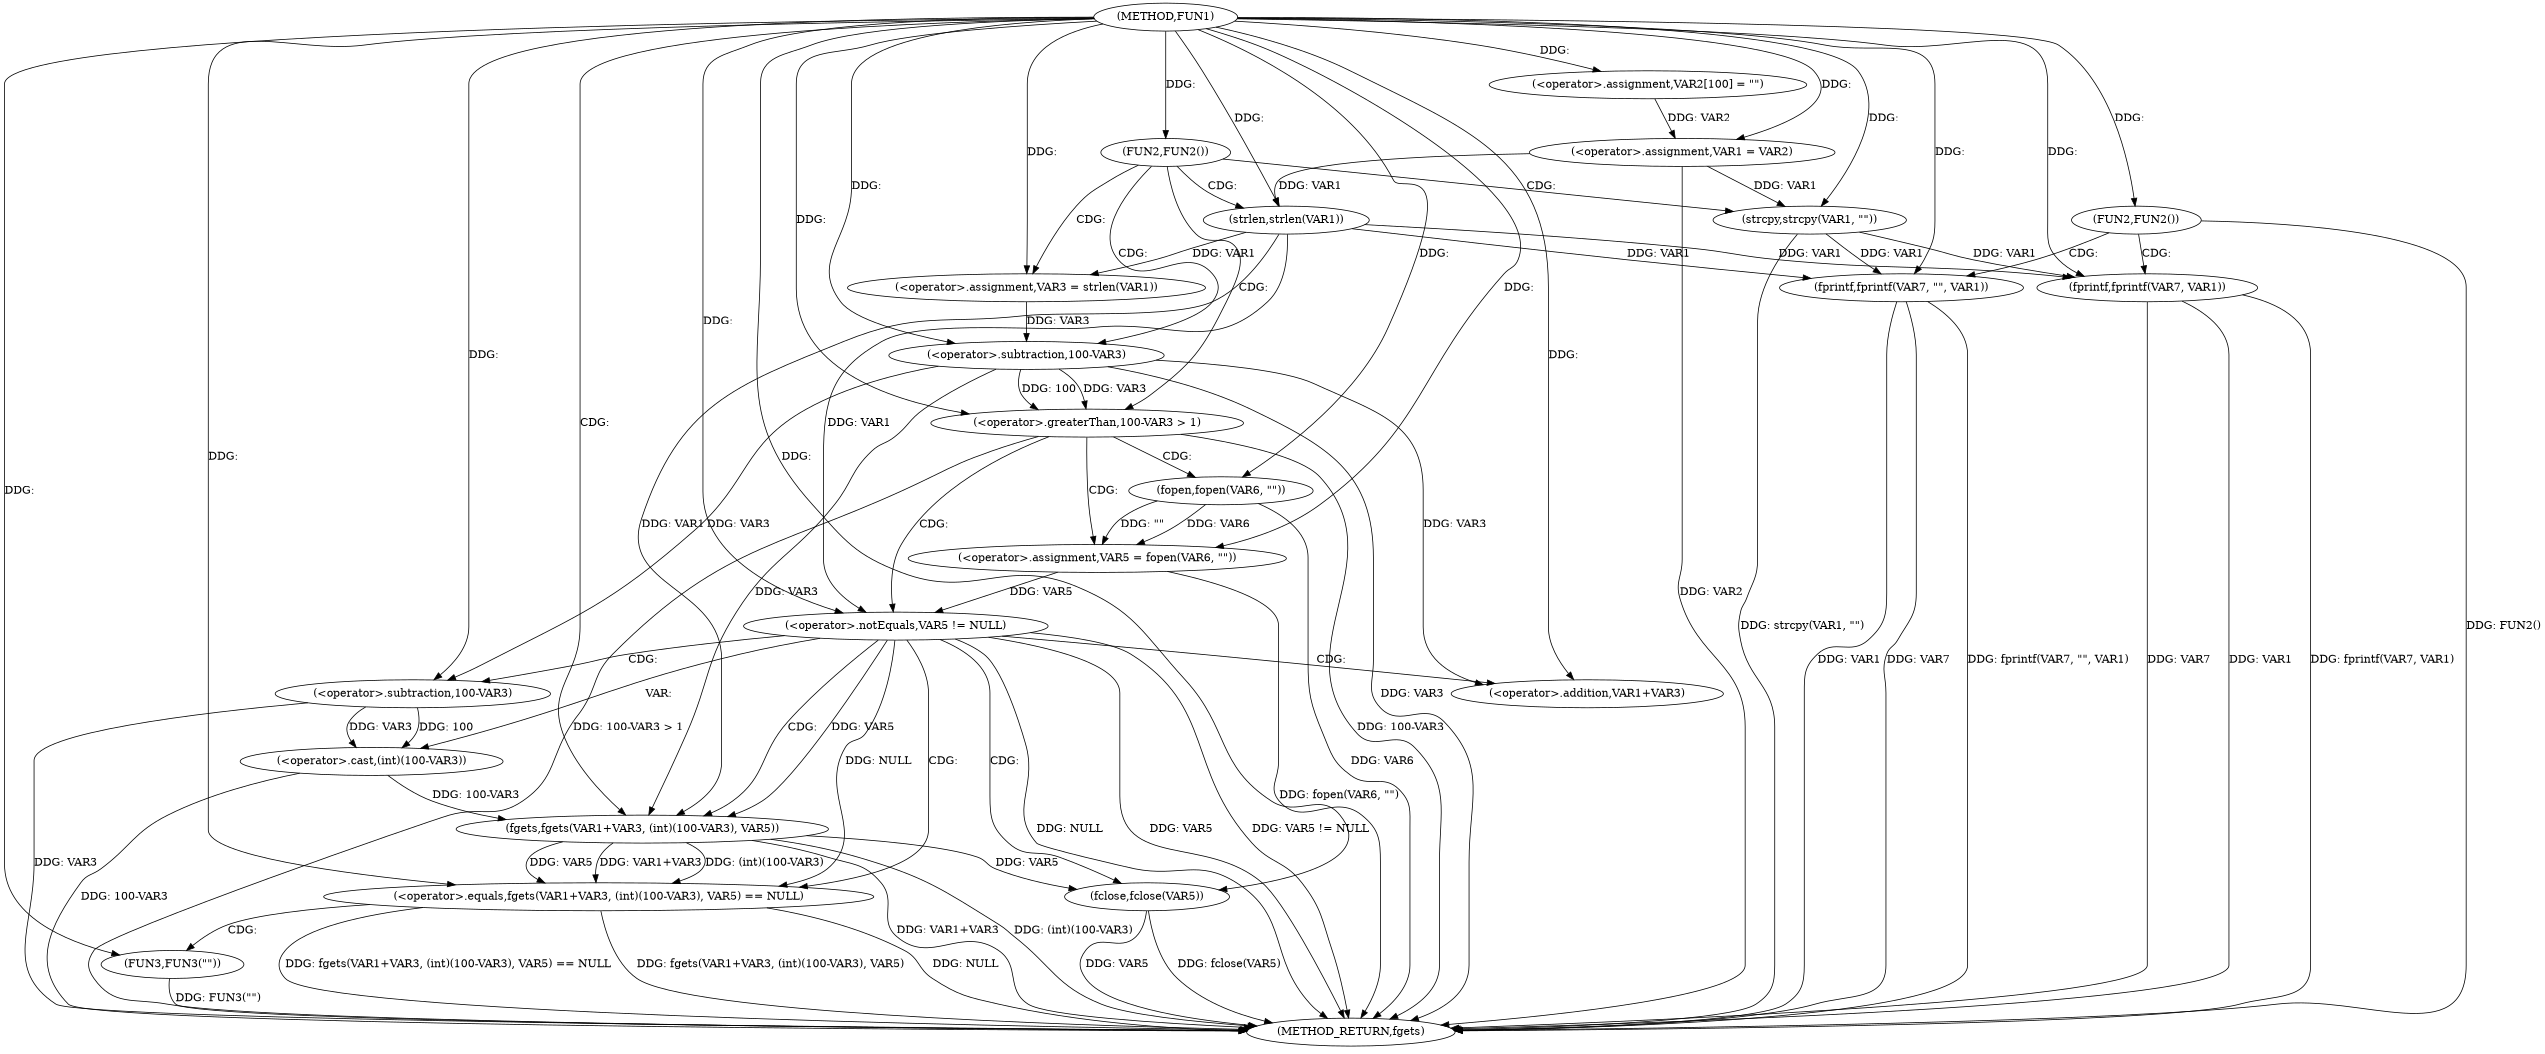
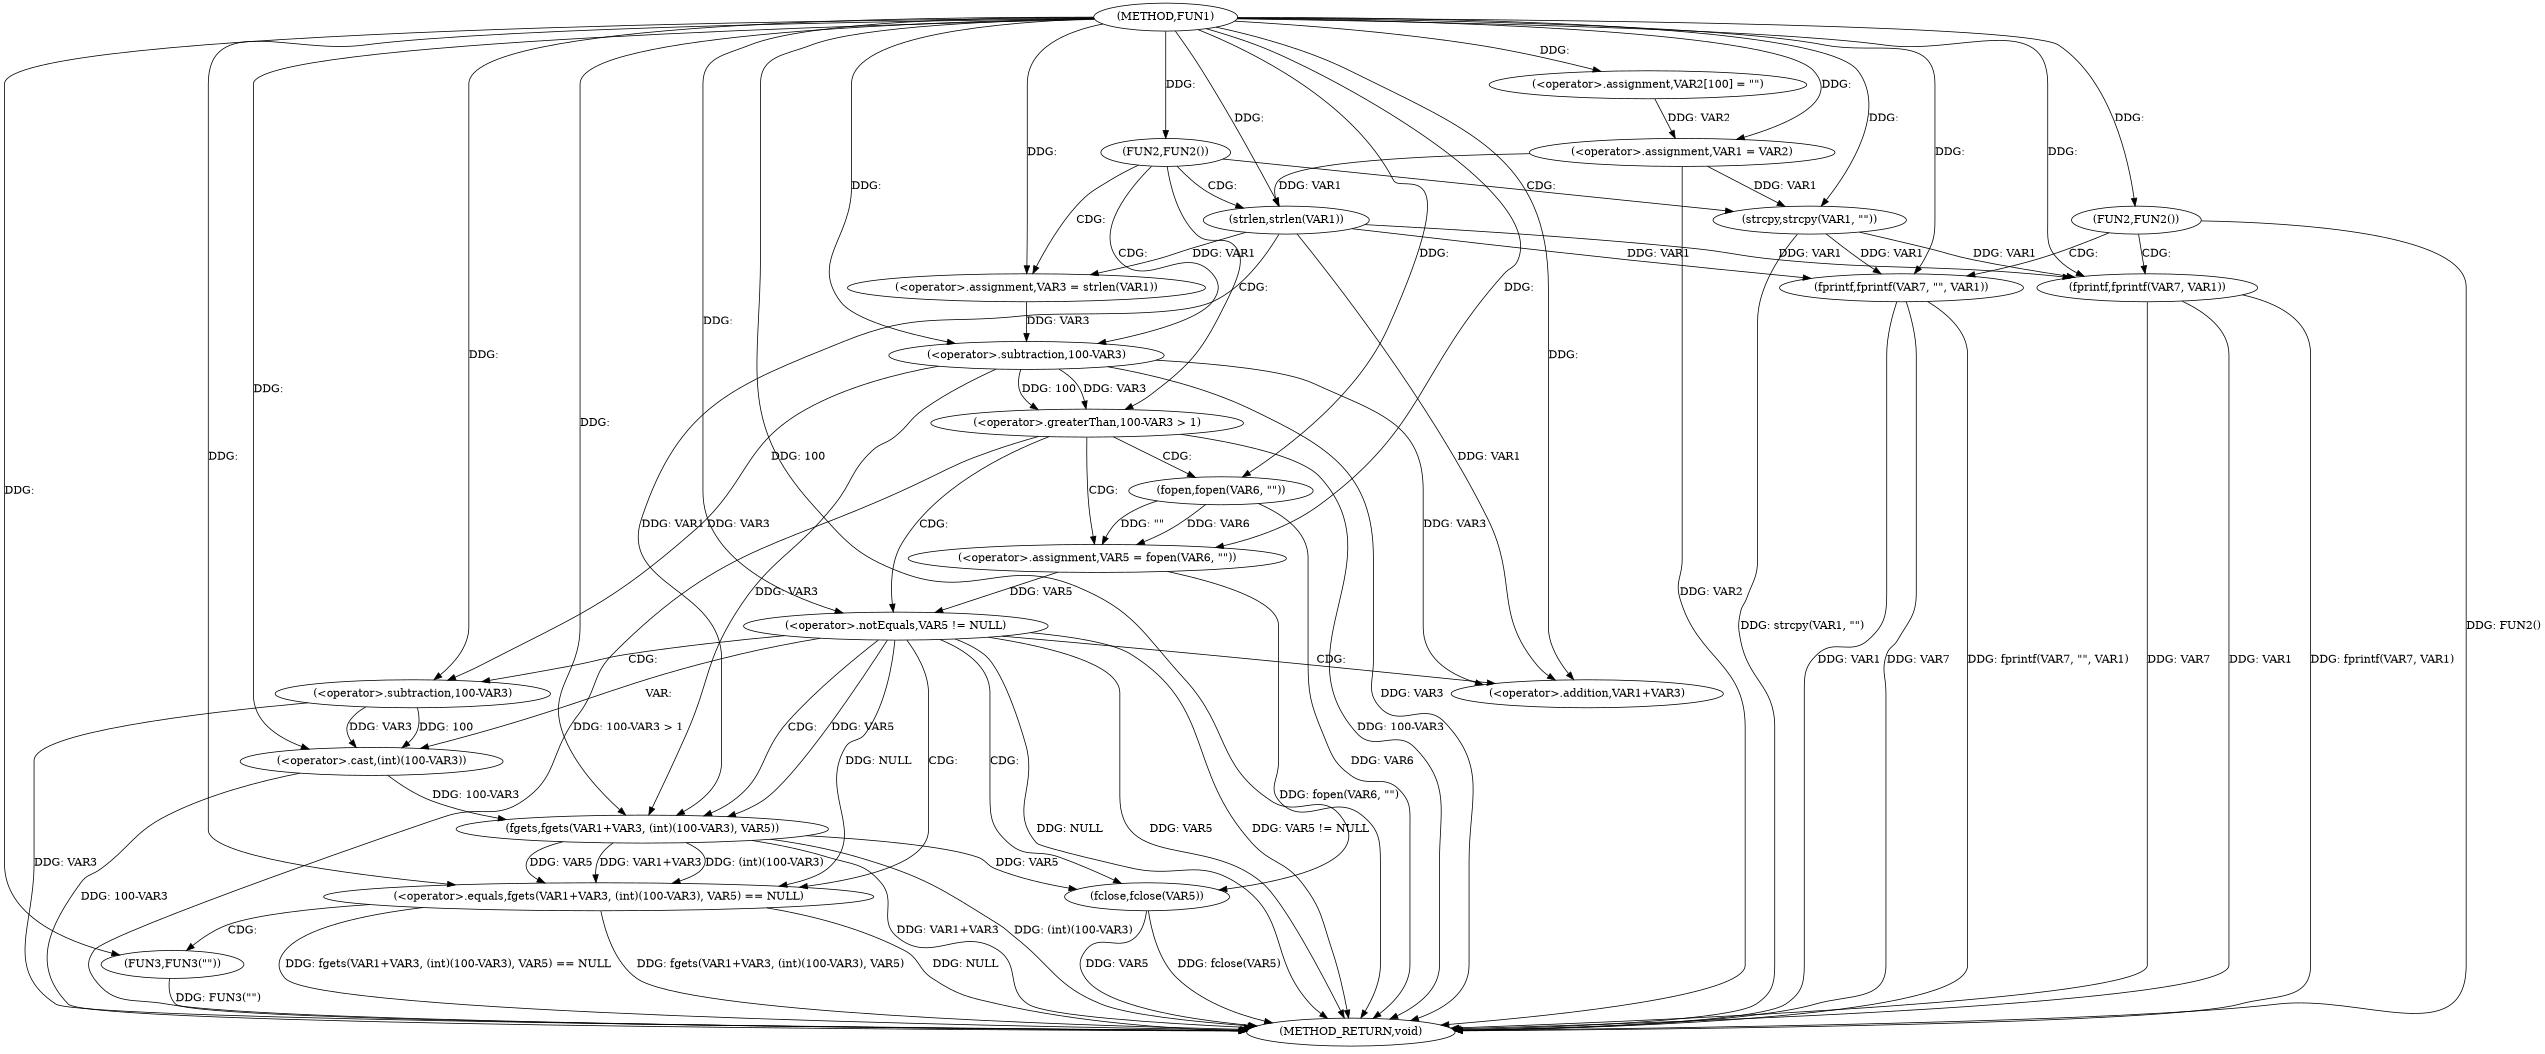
(796, 138) -> (329, 61)
(962, 328) -> (1446, 444)
(597, 423) -> (597, 423)
(798, 457) -> (798, 457)
(1351, 1032) -> (1351, 1032)
